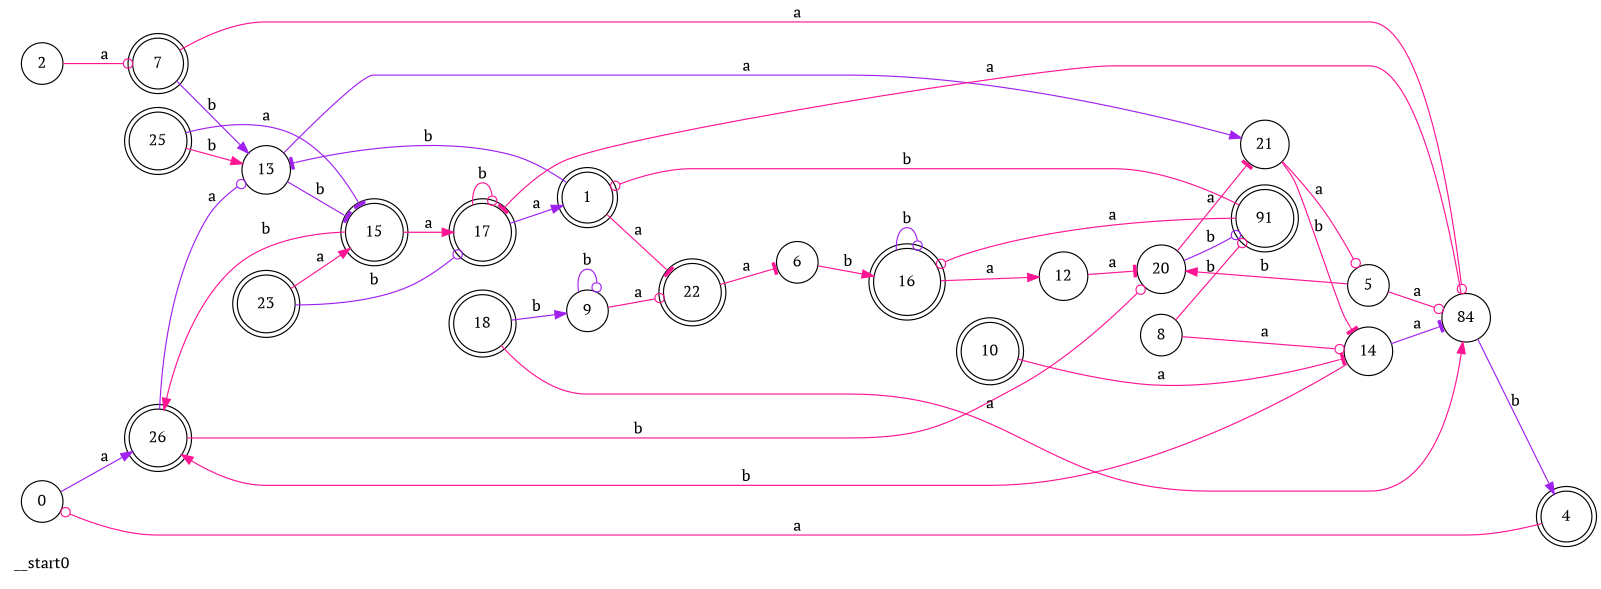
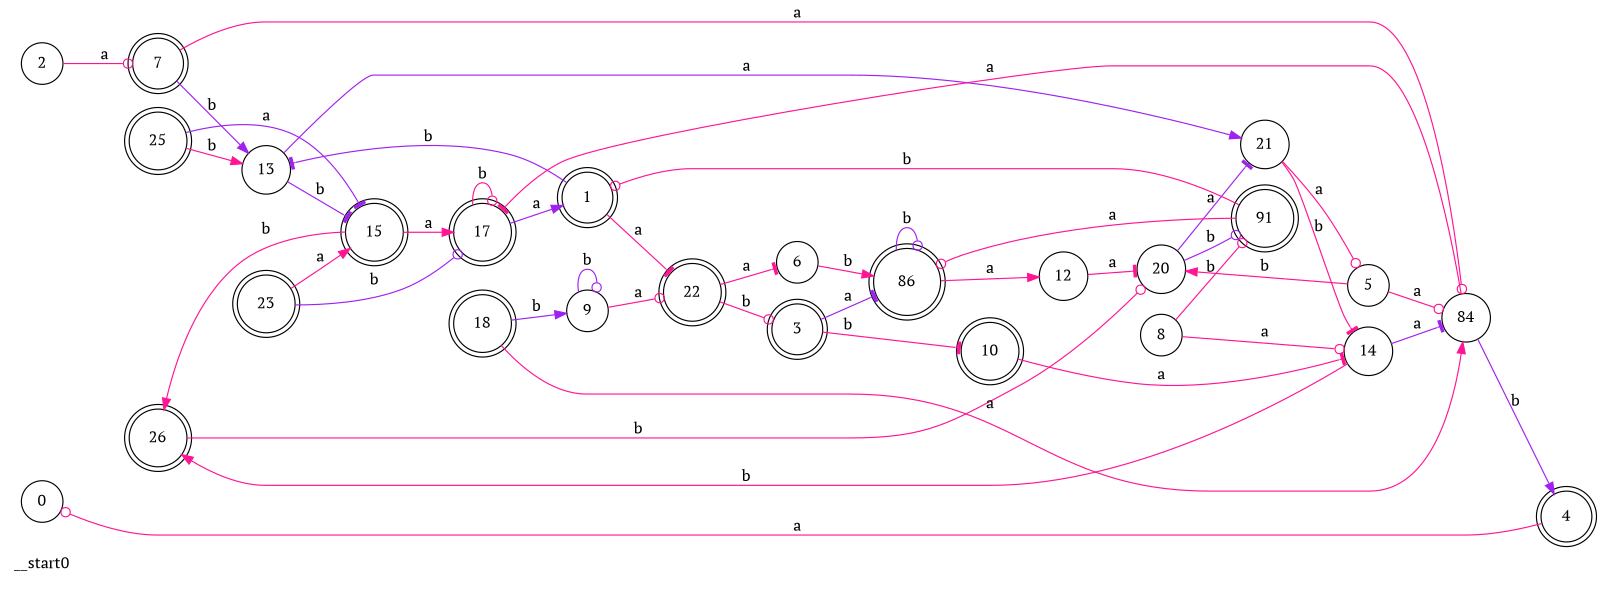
(1211, 209) -> (1211, 209)
(907, 282) -> (907, 282)
(178, 290) -> none
none -> (797, 329)
(92, 474) -> none
